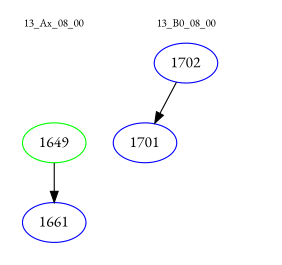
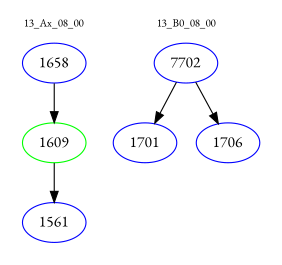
none -> (54, 63)
(186, 63) -> (186, 63)
(54, 143) -> (54, 143)
none -> (228, 143)
(54, 222) -> (54, 222)
